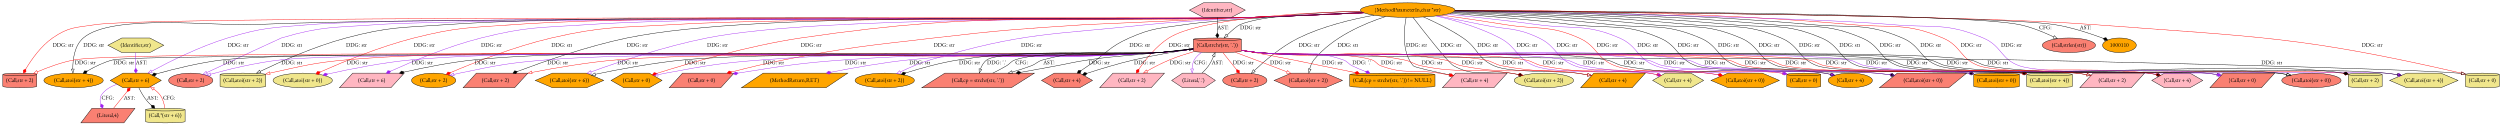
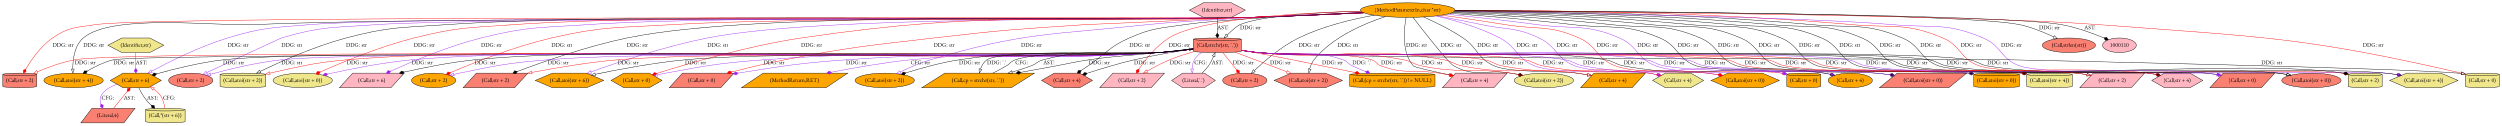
(2046, 28) -> (2050, 28)
(2119, 45) -> (2119, 45)
(920, 63) -> (920, 63)
(978, 80) -> (978, 80)
